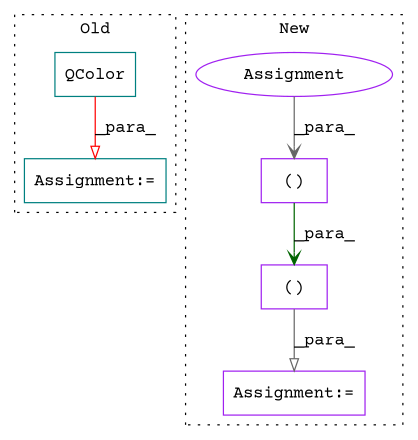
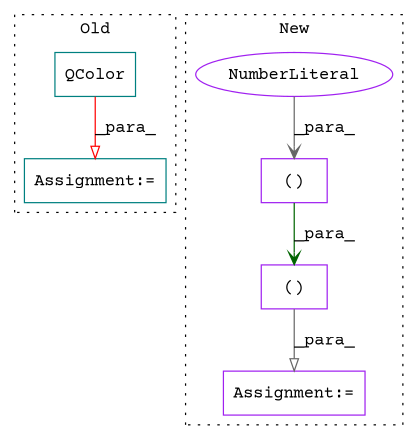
(294, 74) -> (294, 74)
